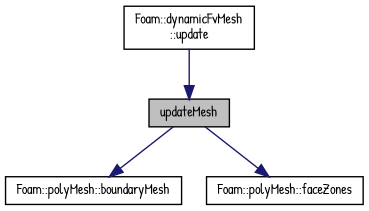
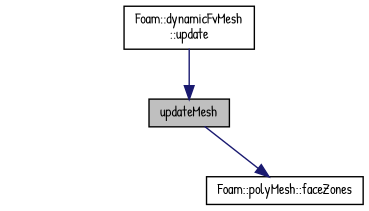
(94, 191) -> none
